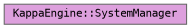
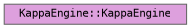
(95, 14) -> (95, 14)
